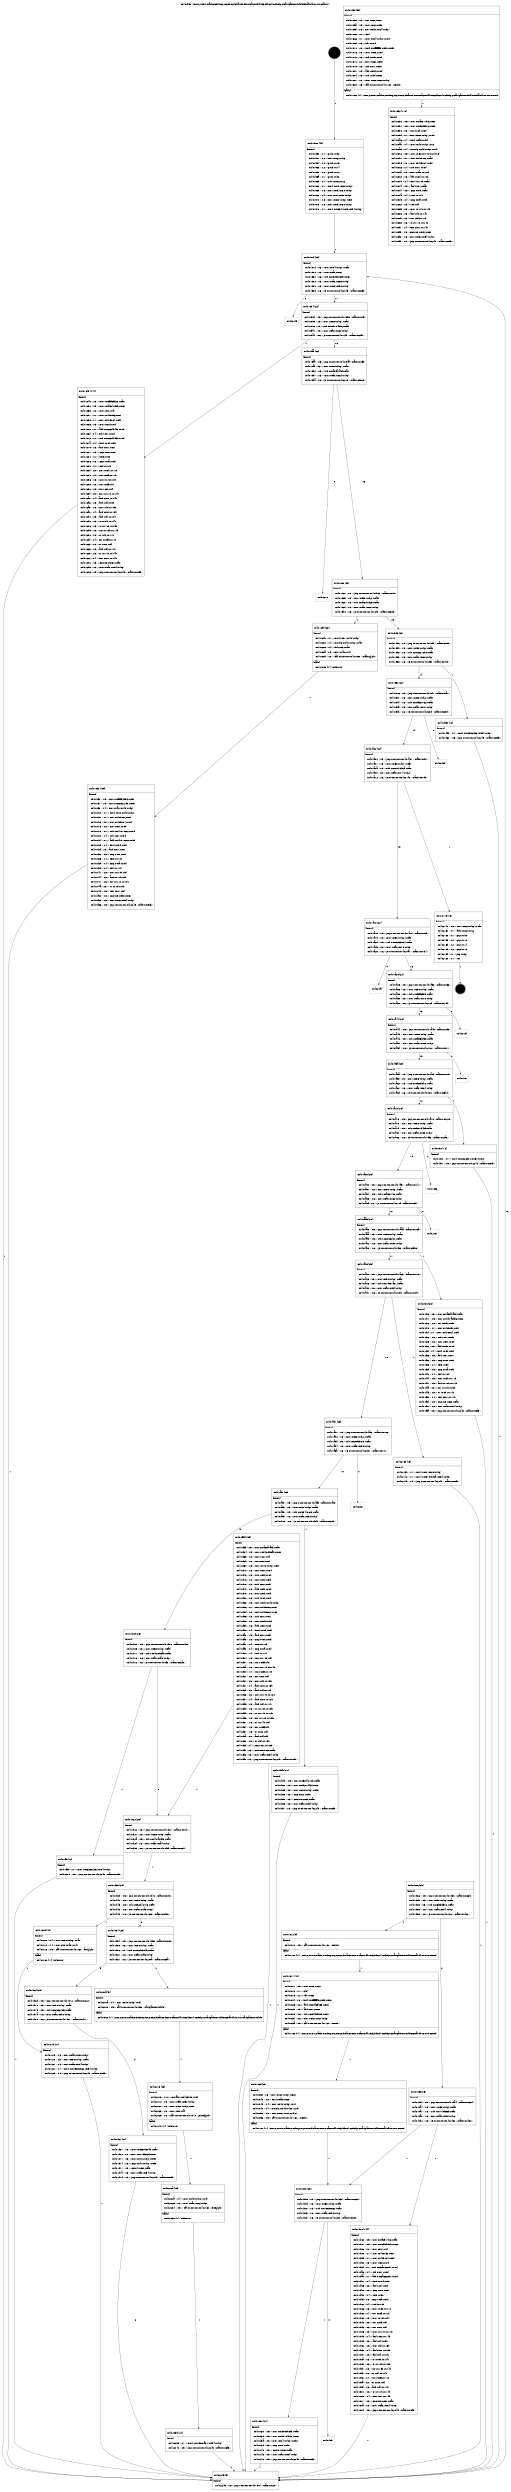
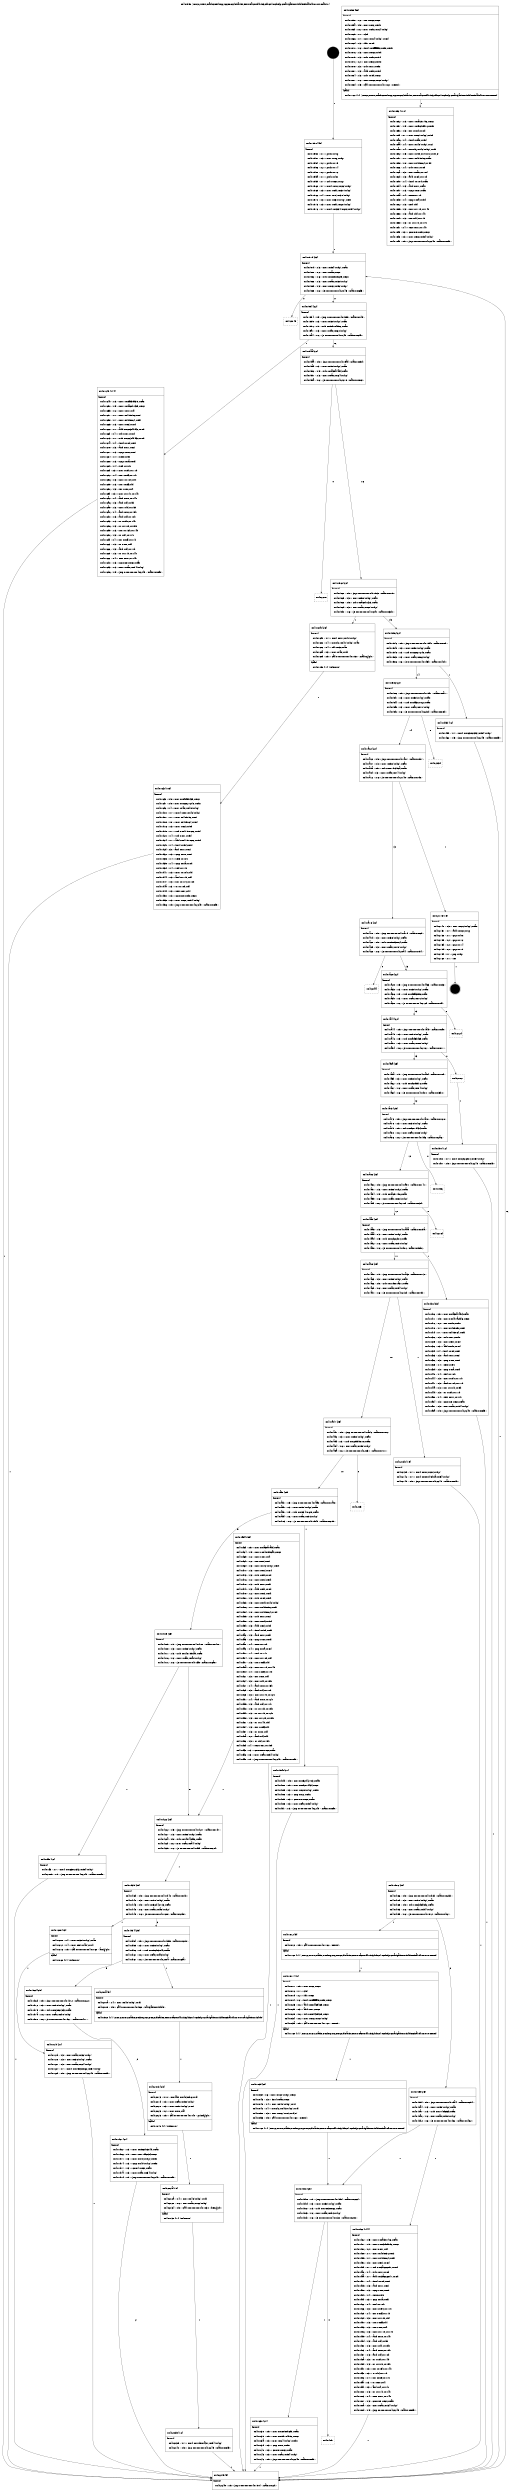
(460, 1118) -> (460, 1113)
